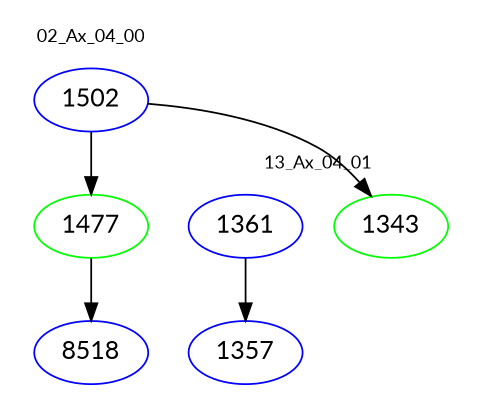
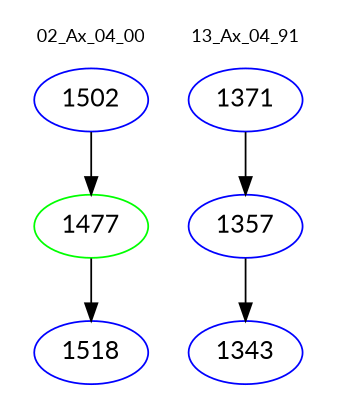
(261, 124) -> (246, 281)
(318, 164) -> (246, 38)
(246, 226) -> (246, 100)
(391, 226) -> (246, 353)
(91, 353) -> (91, 353)
